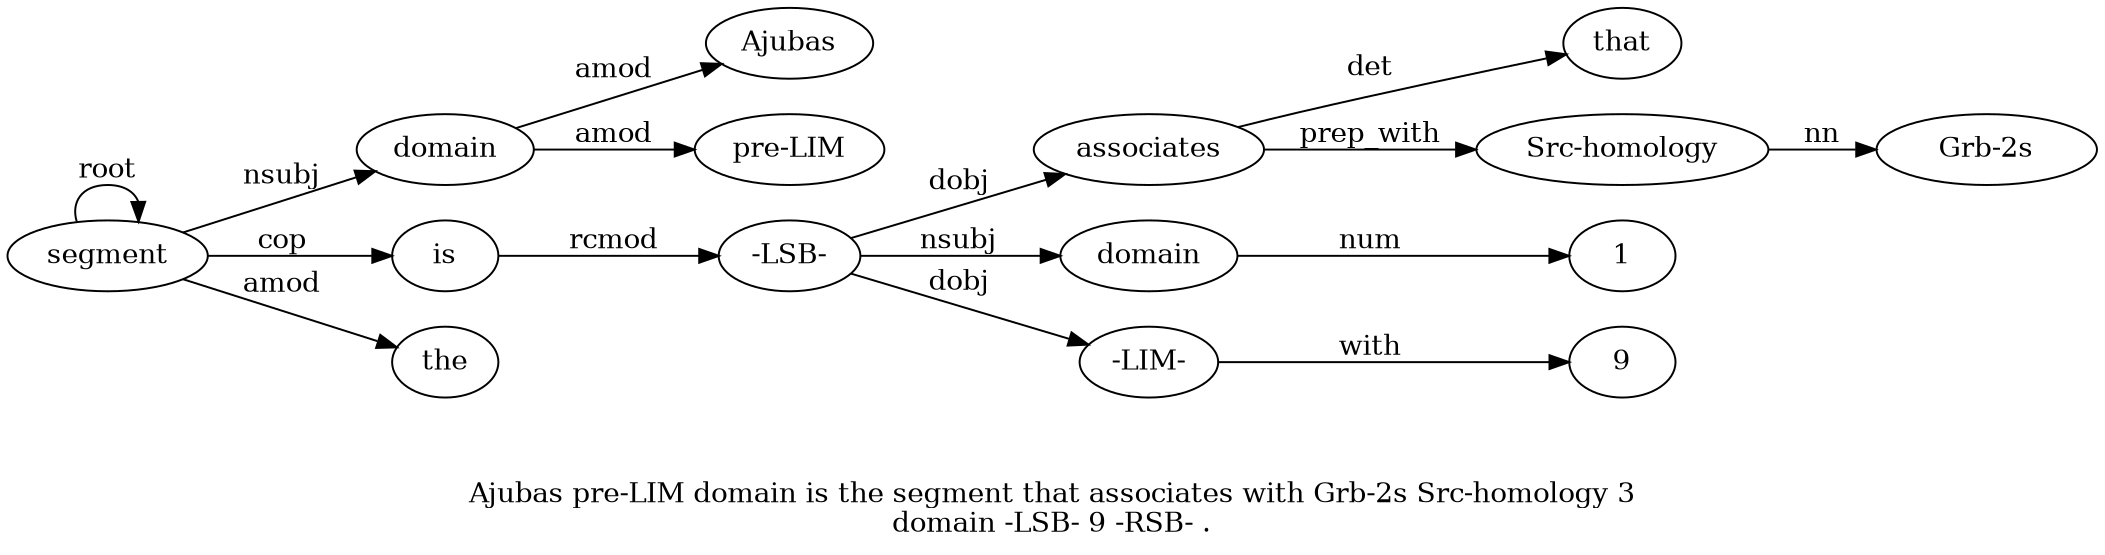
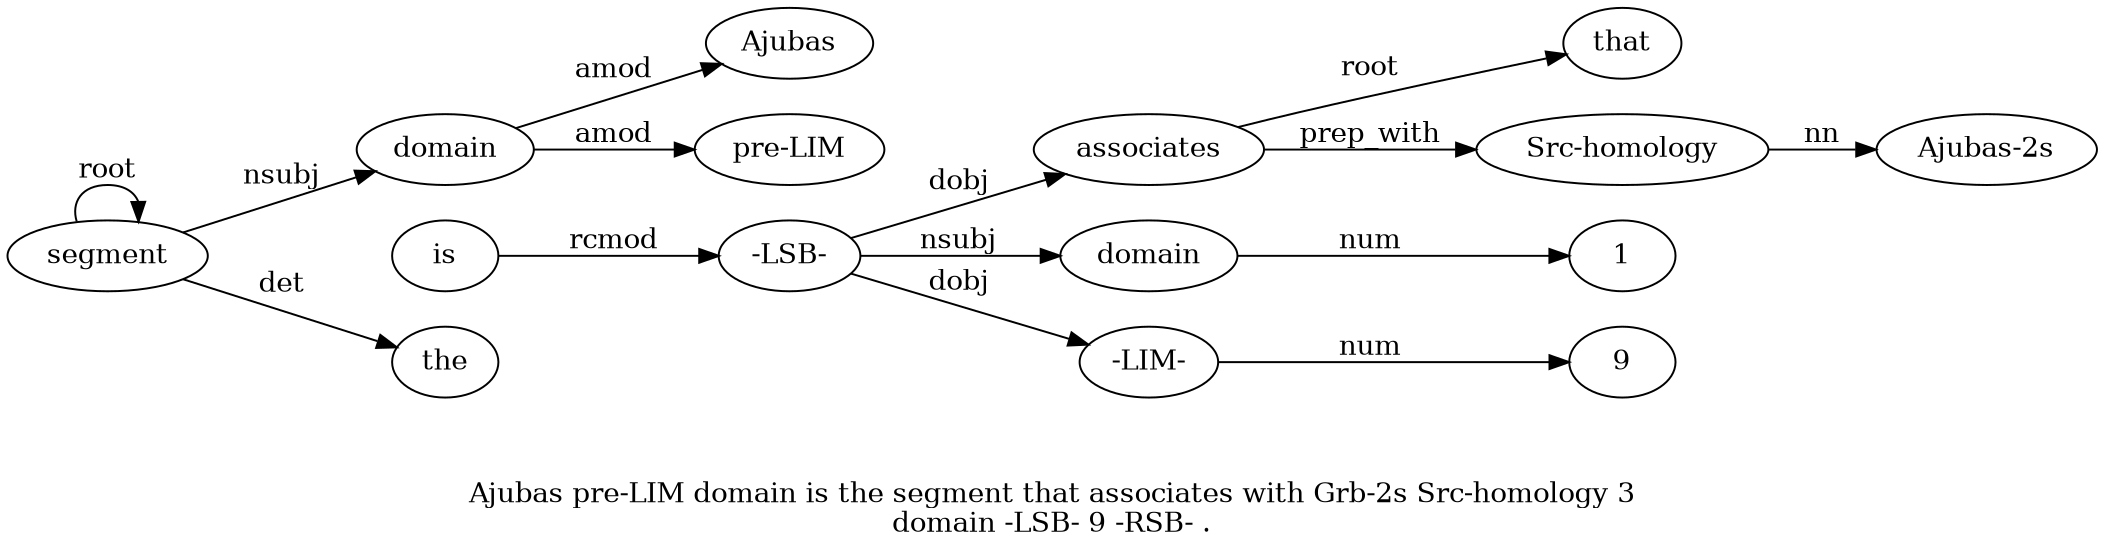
(1370, 68) -> (1370, 68)
(1987, 150) -> (1987, 150)
(290, 256) -> none
(282, 284) -> (282, 284)
(1370, 347) -> (1370, 347)
